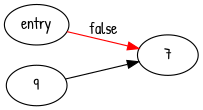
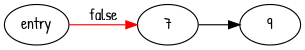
(96, 72) -> (213, 25)
